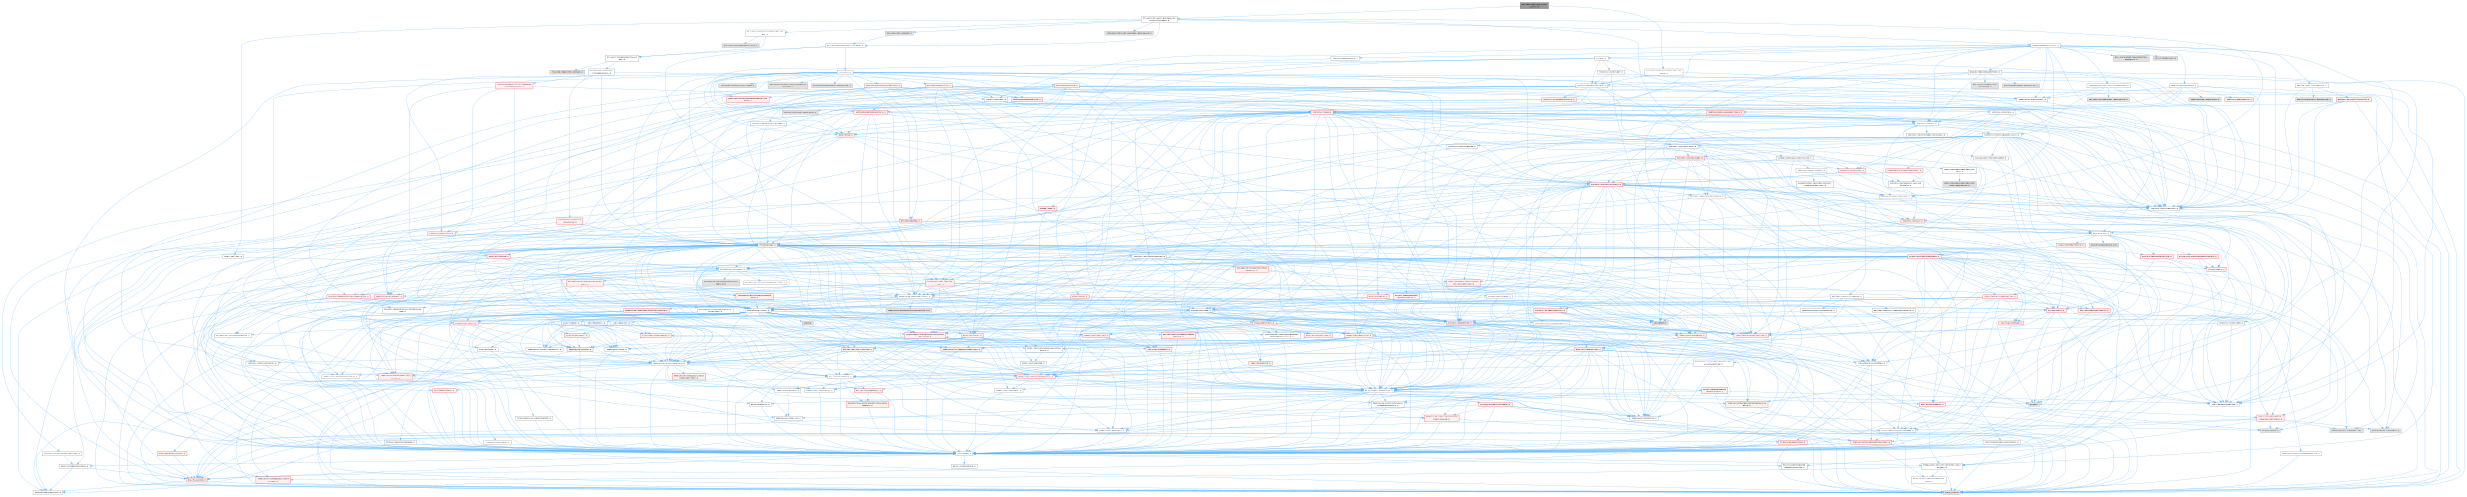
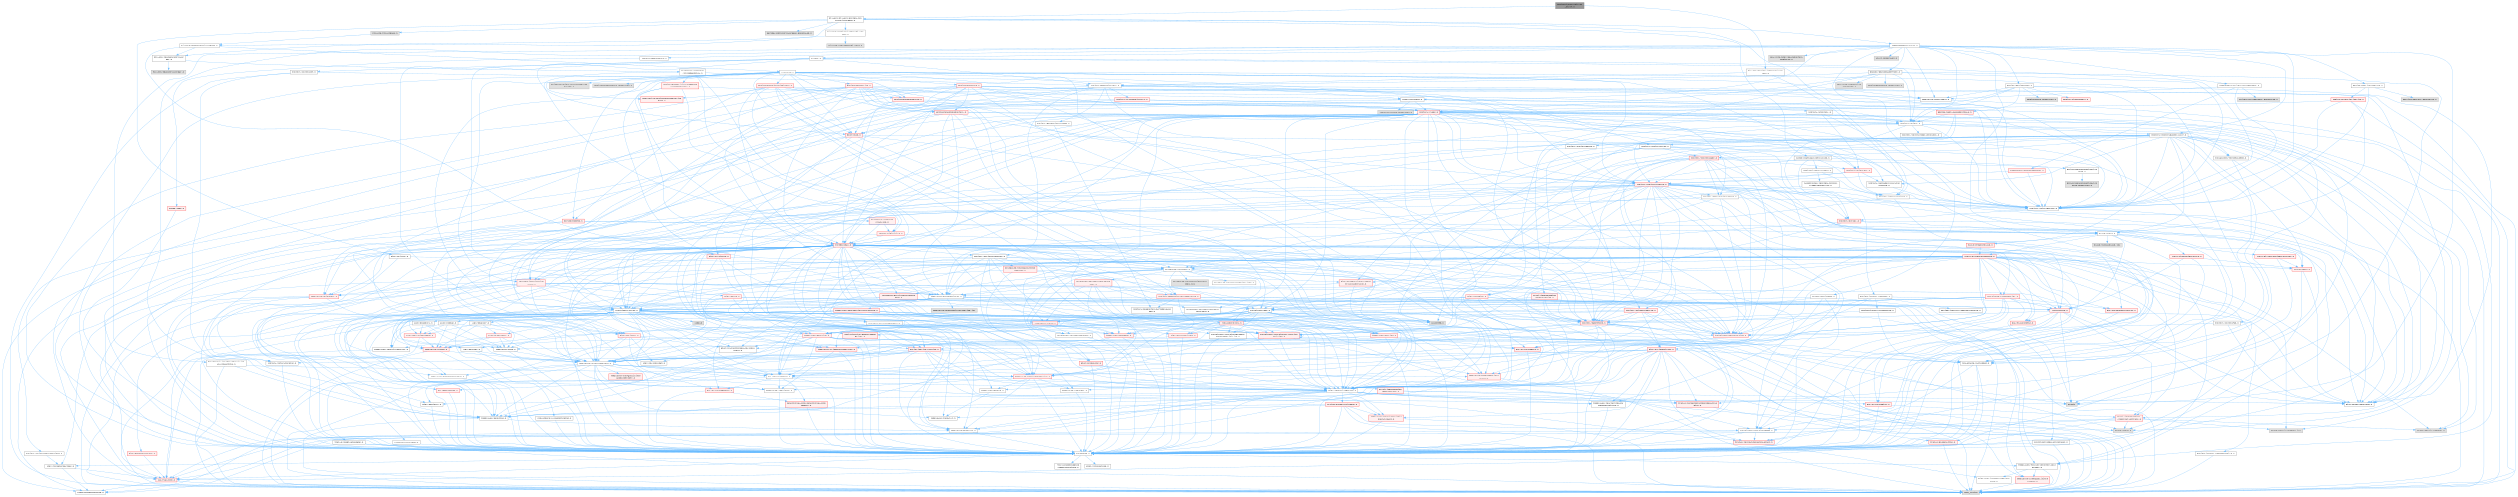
(738, 86) -> none
(2113, 251) -> none
none -> (944, 335)
(2022, 450) -> (1606, 452)
